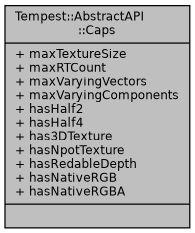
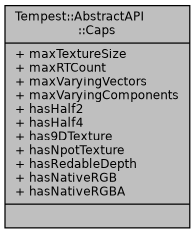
(64, 137) -> (64, 137)
